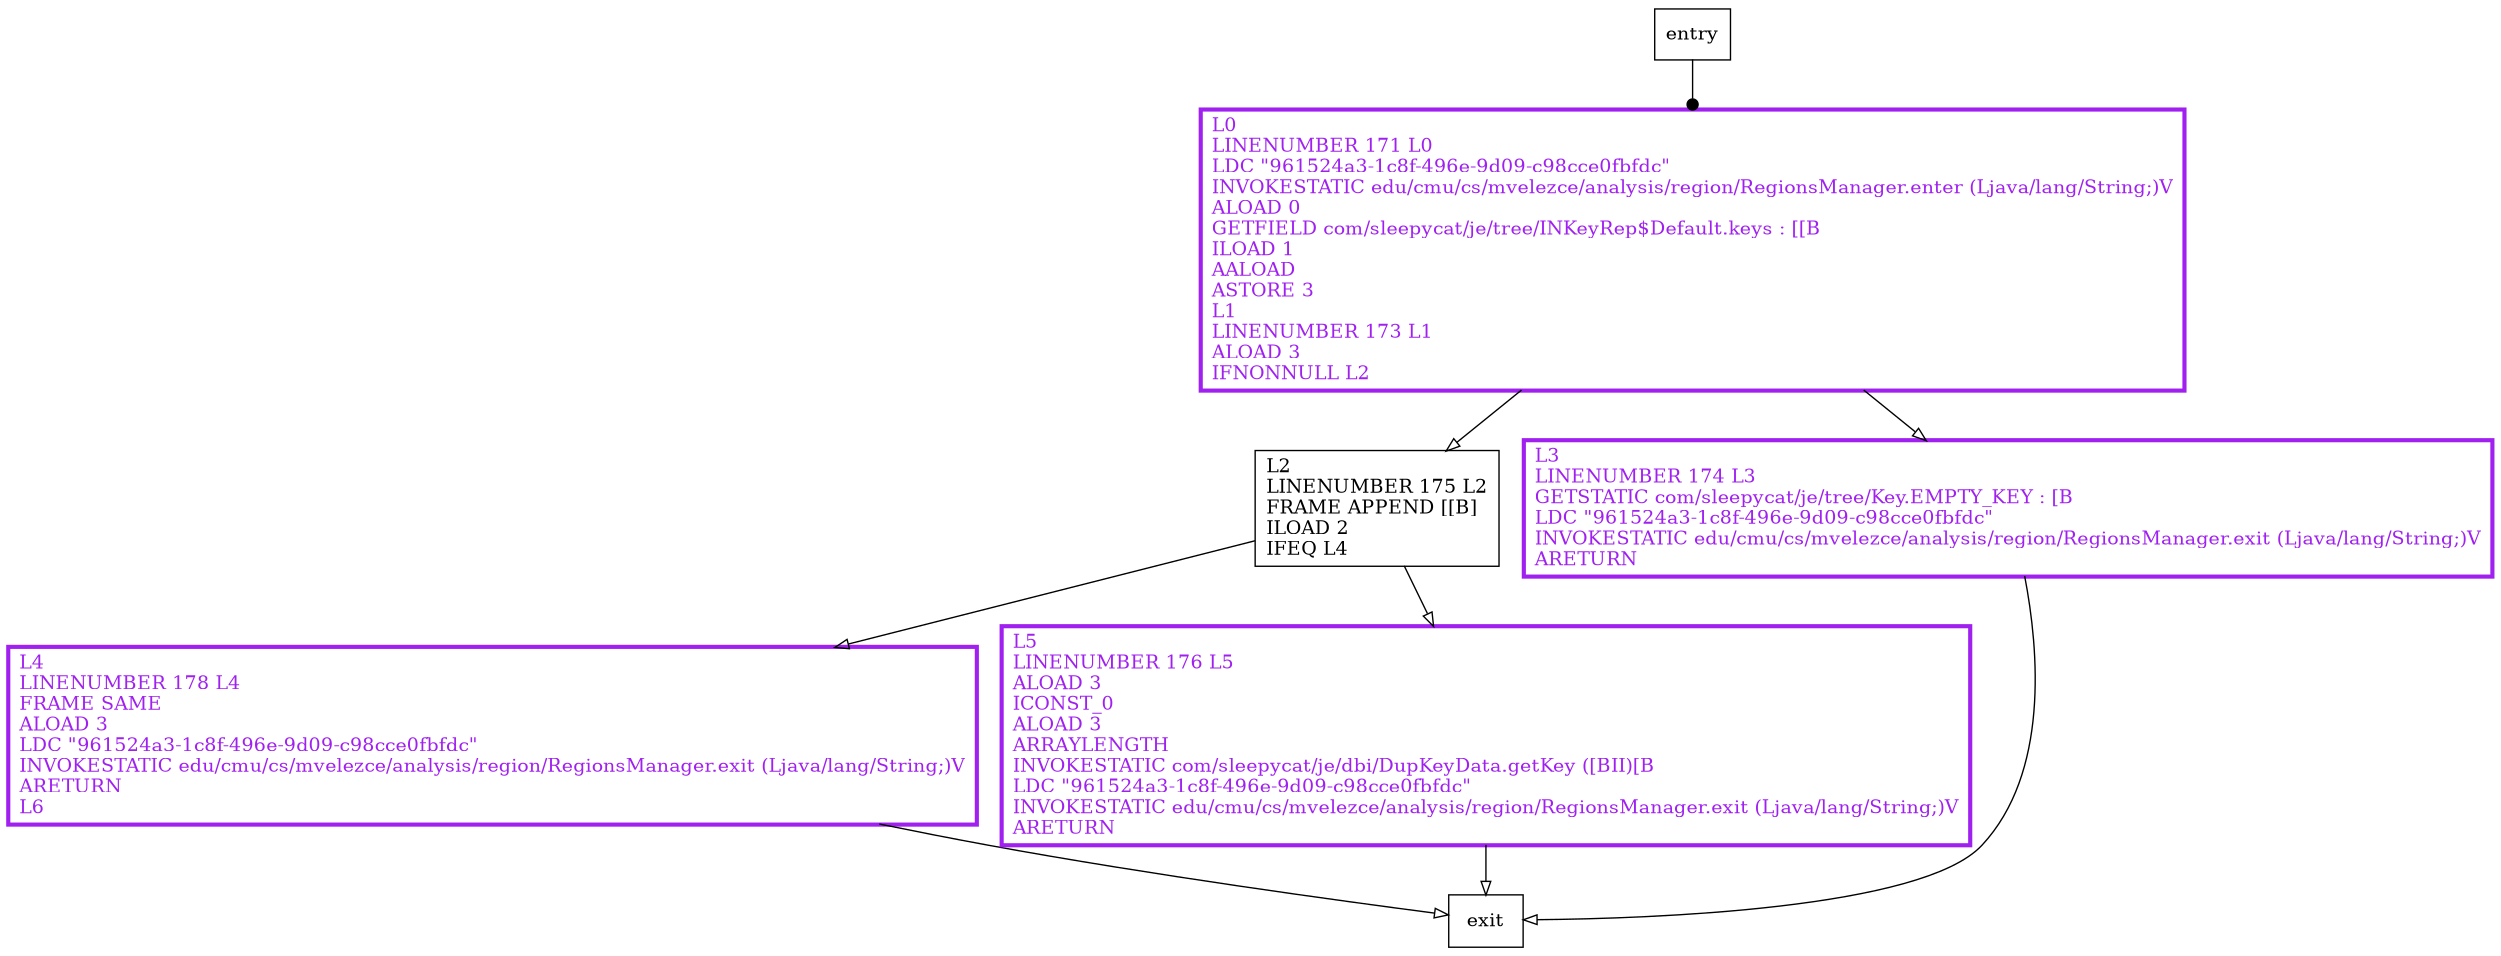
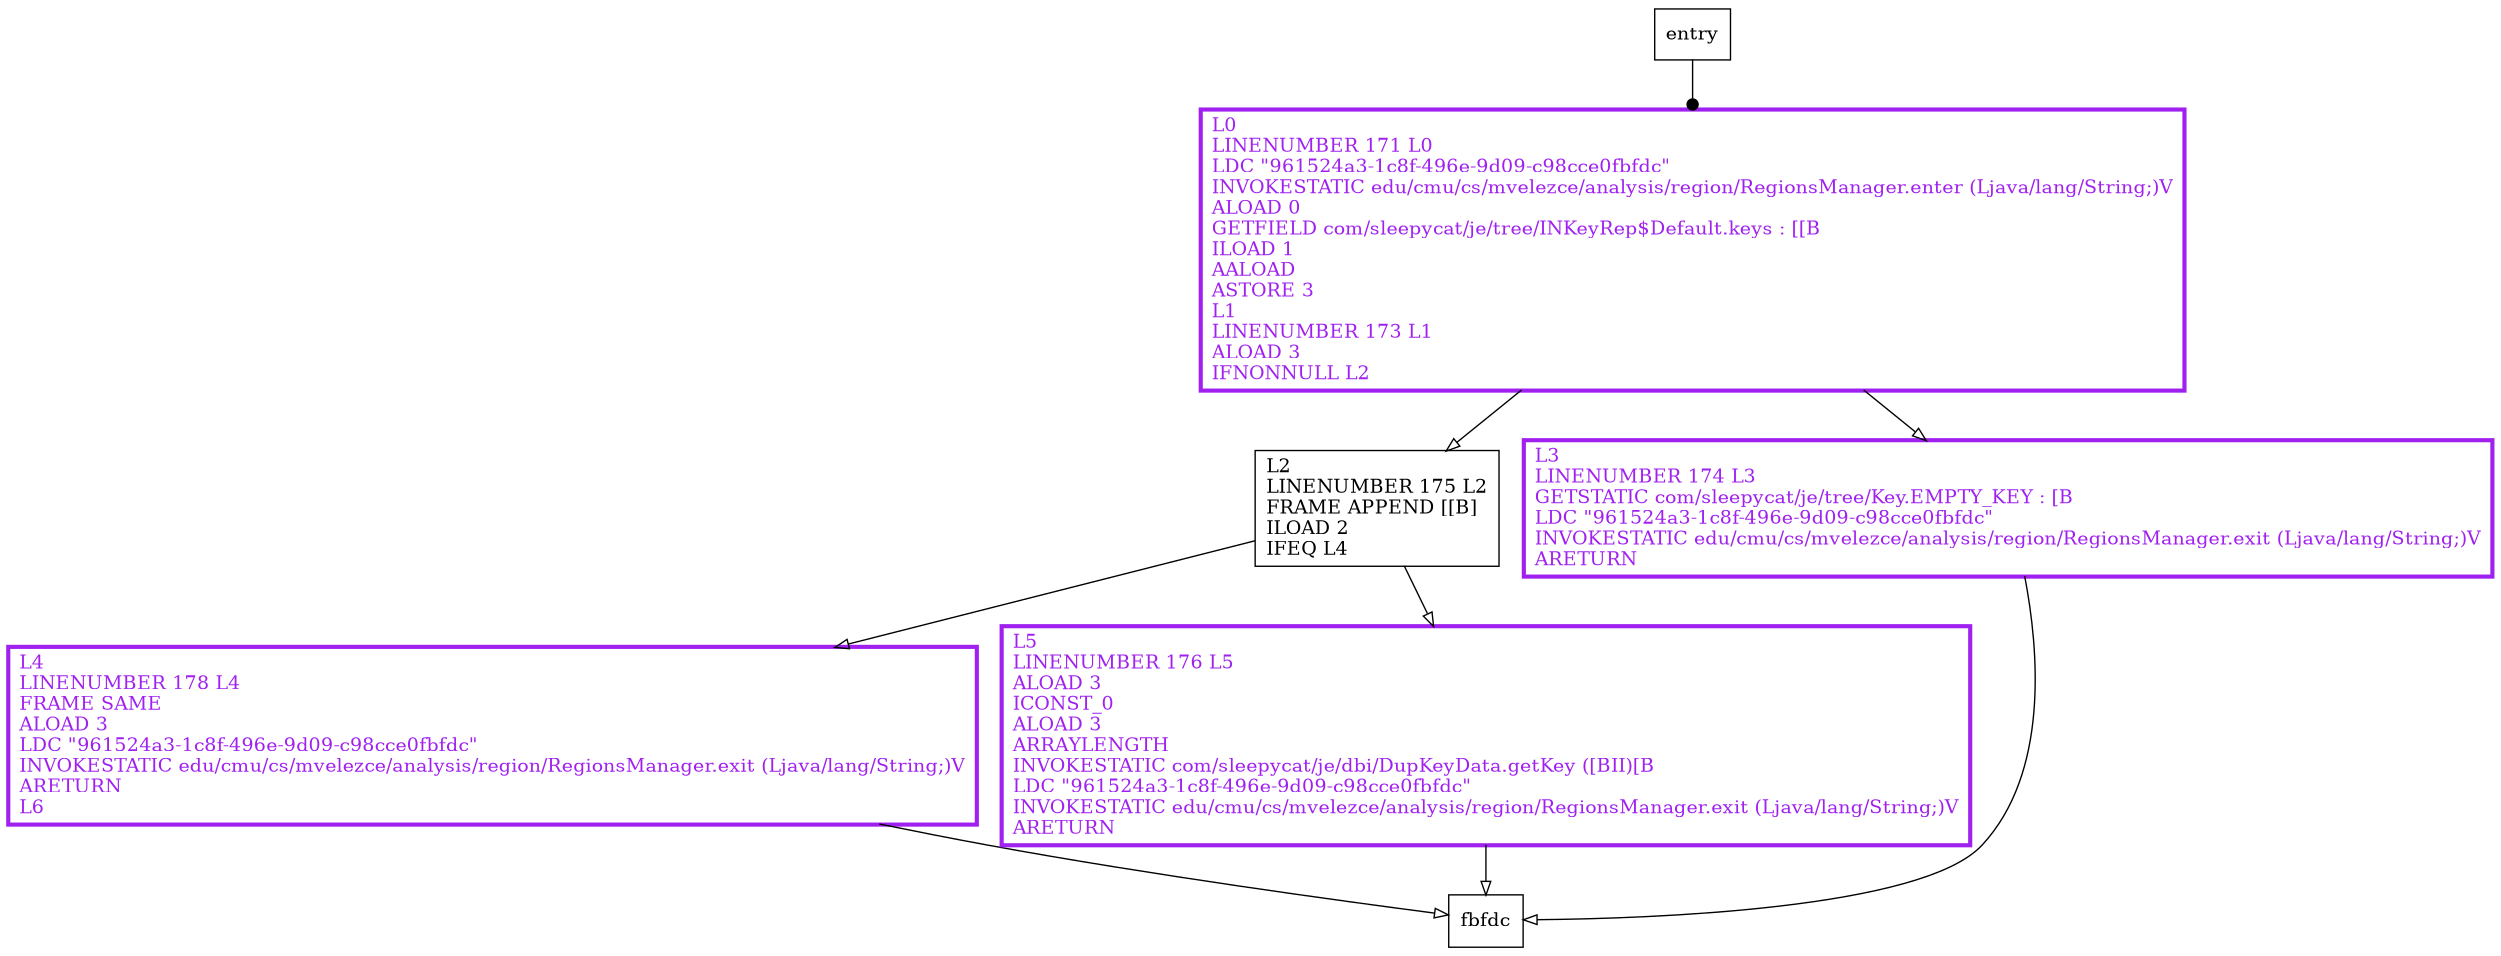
(1486, 921) -> (1486, 921)
